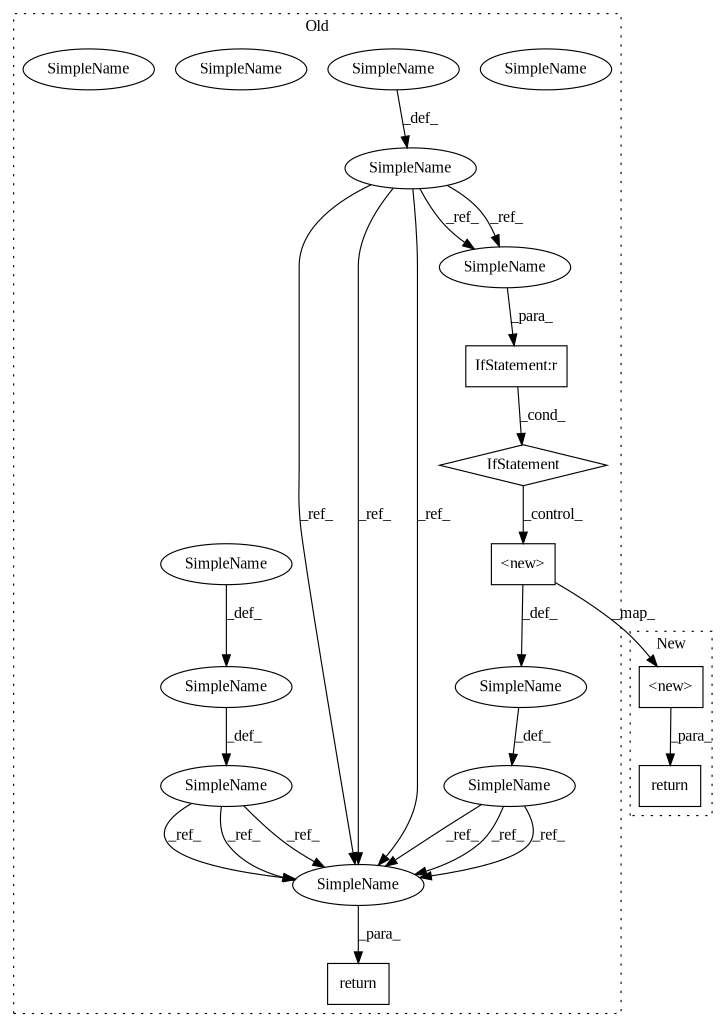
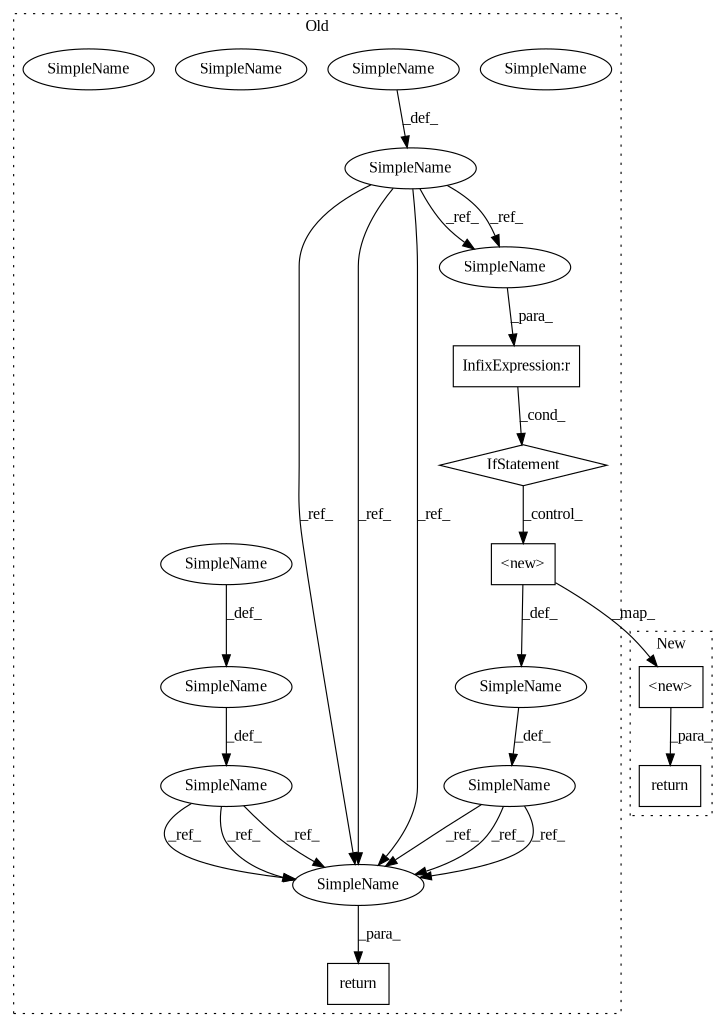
(516, 366) -> (516, 366)
